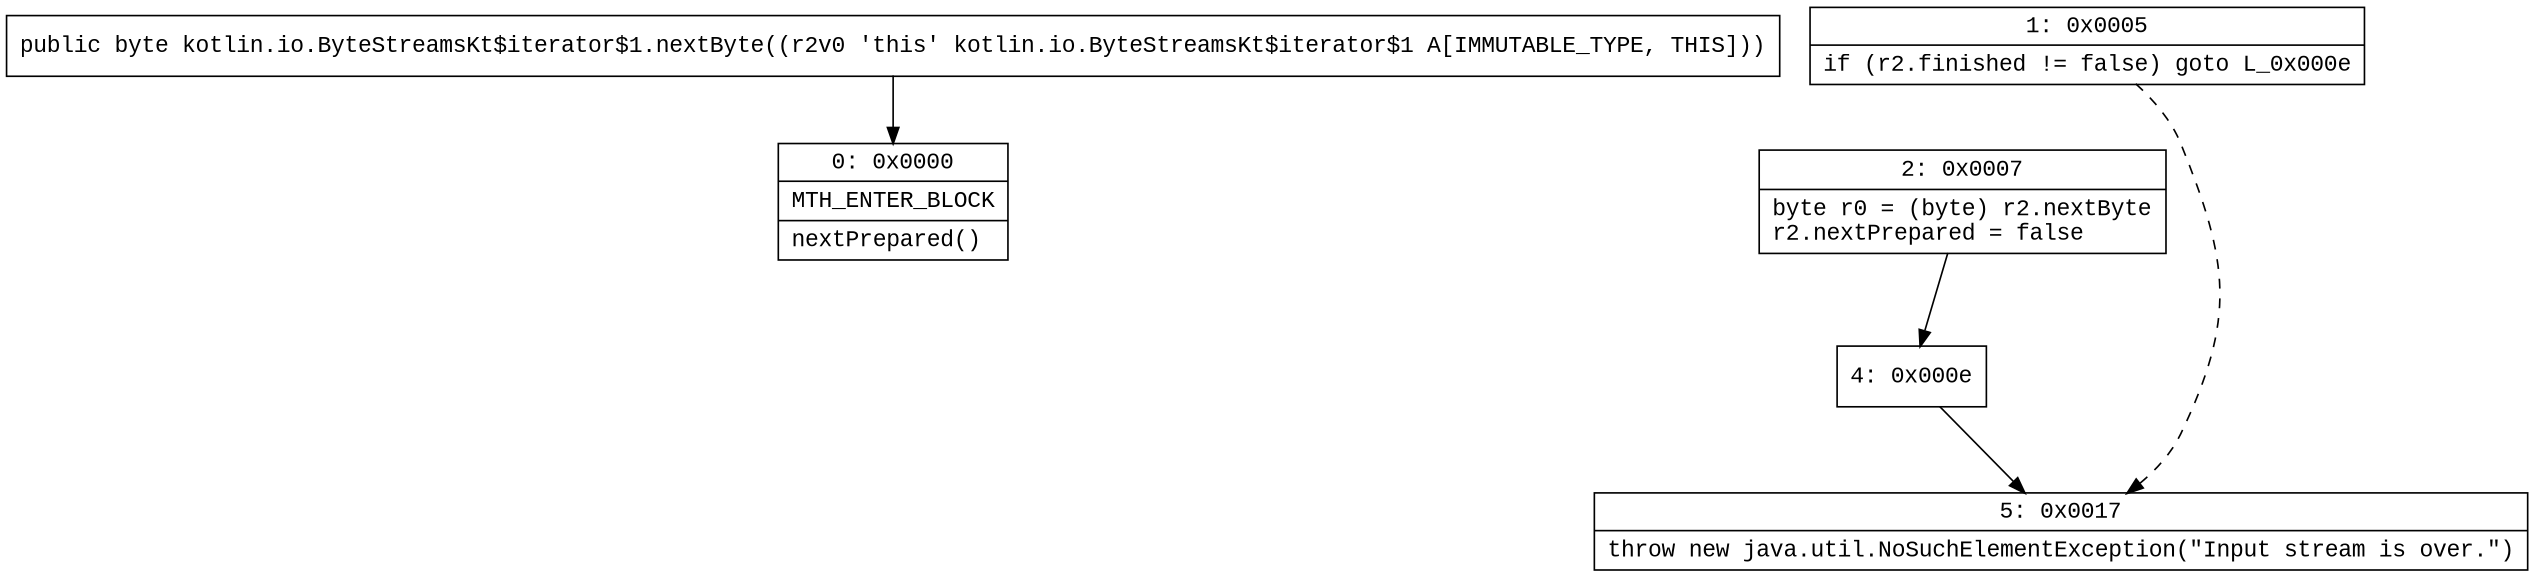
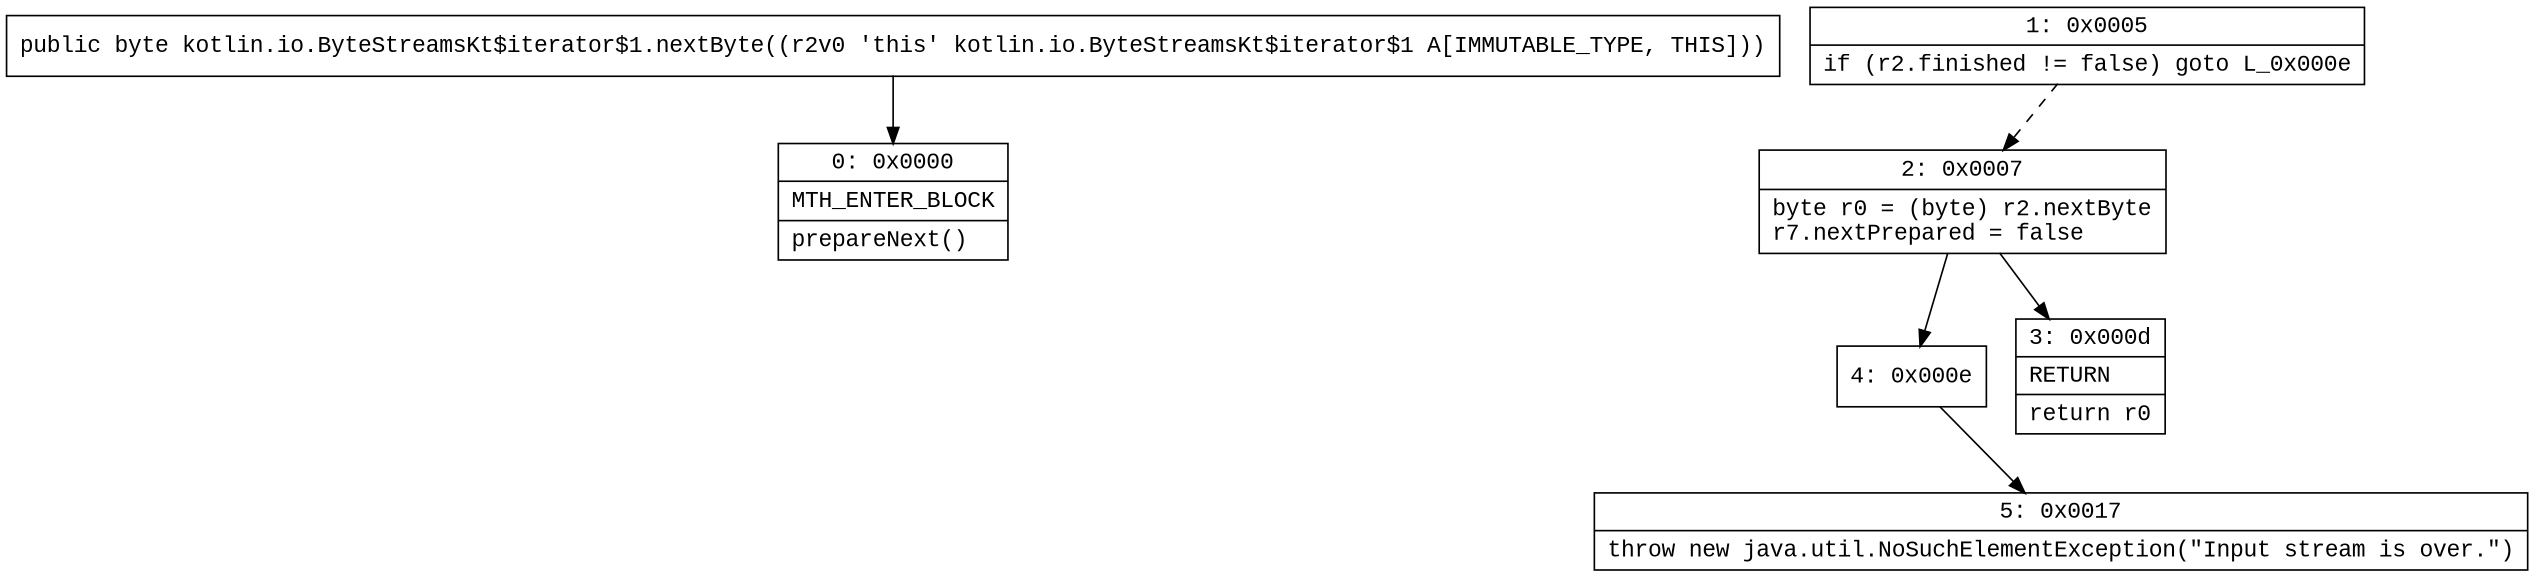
(1928, 233) -> (1928, 233)
(887, 239) -> (880, 239)
(2219, 284) -> (2036, 111)
none -> (2091, 376)
